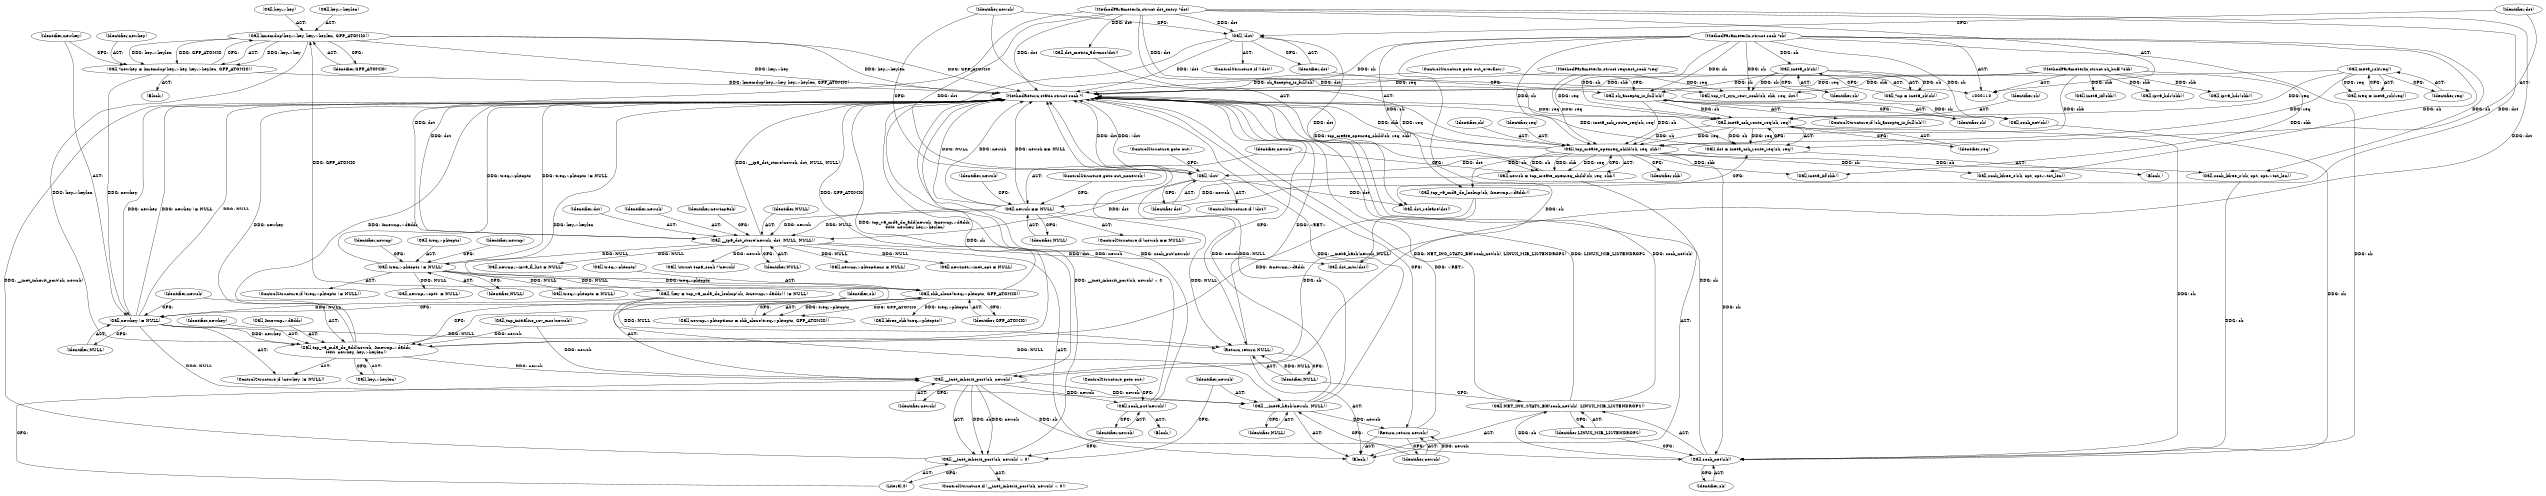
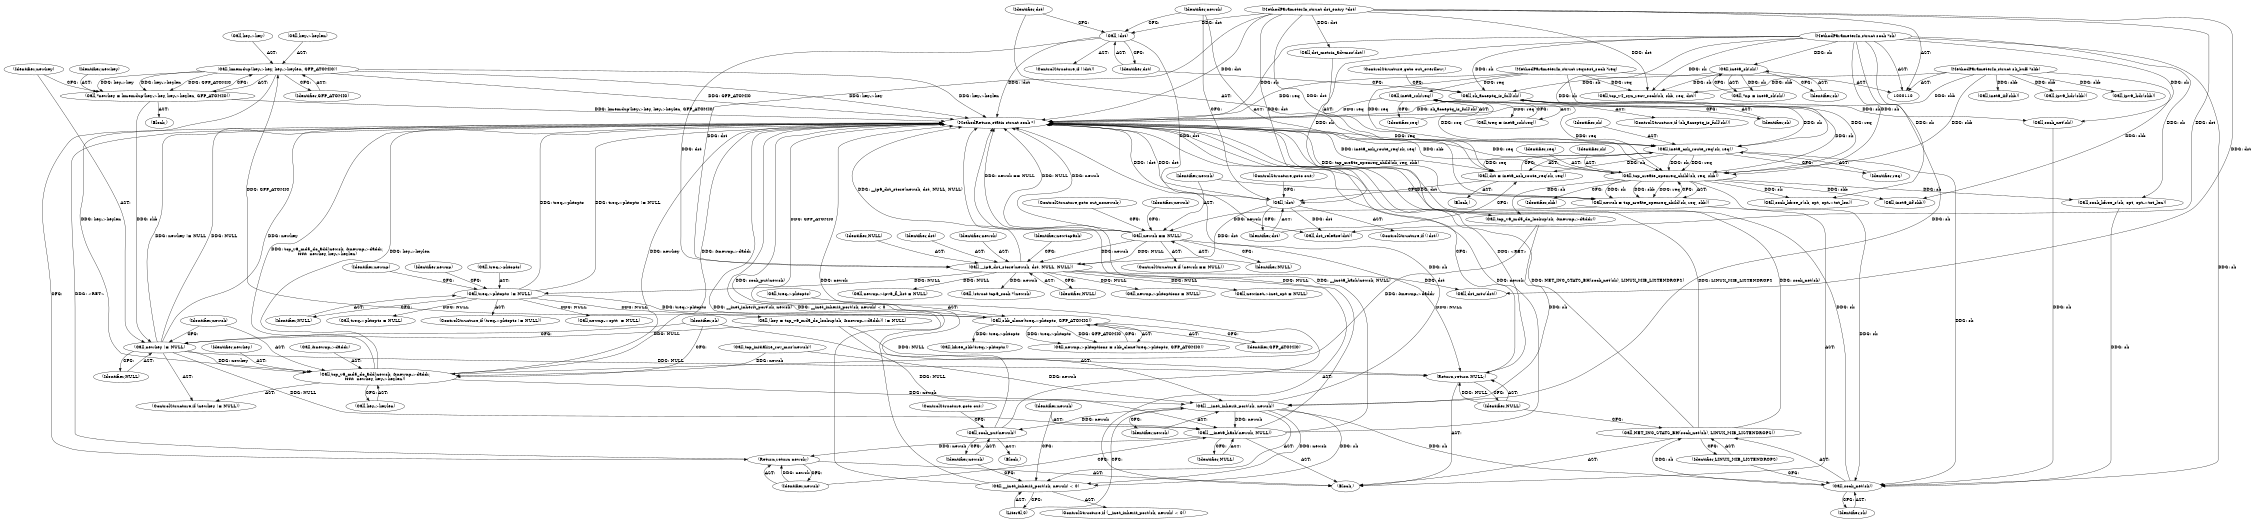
none -> (1480, 81)
(1250, 83) -> (1258, 117)
(123, 193) -> (147, 219)
